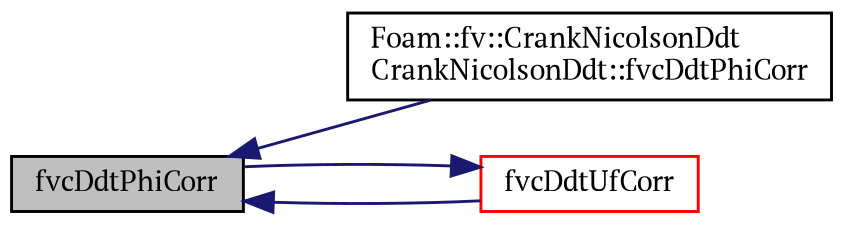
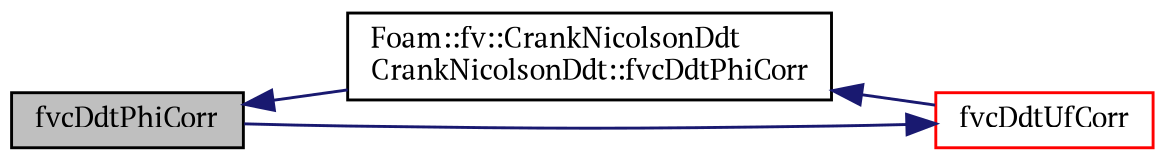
(377, 203) -> (899, 100)
